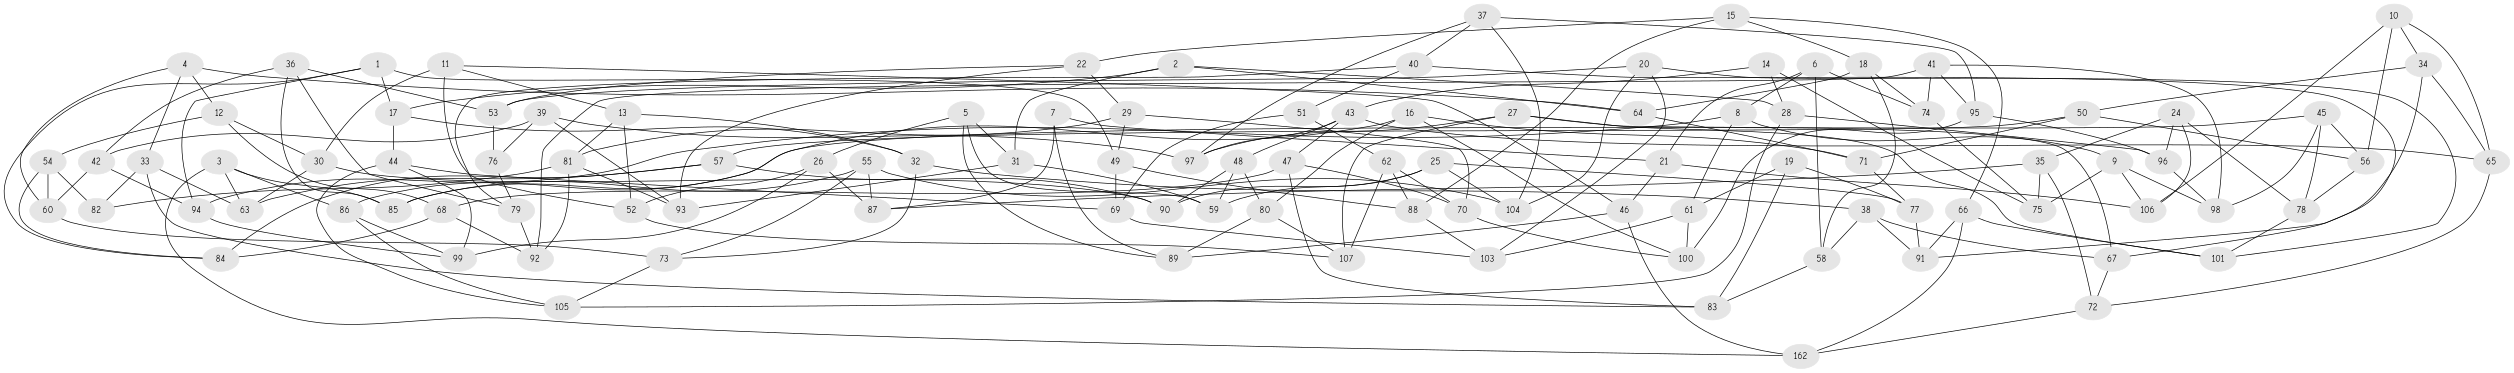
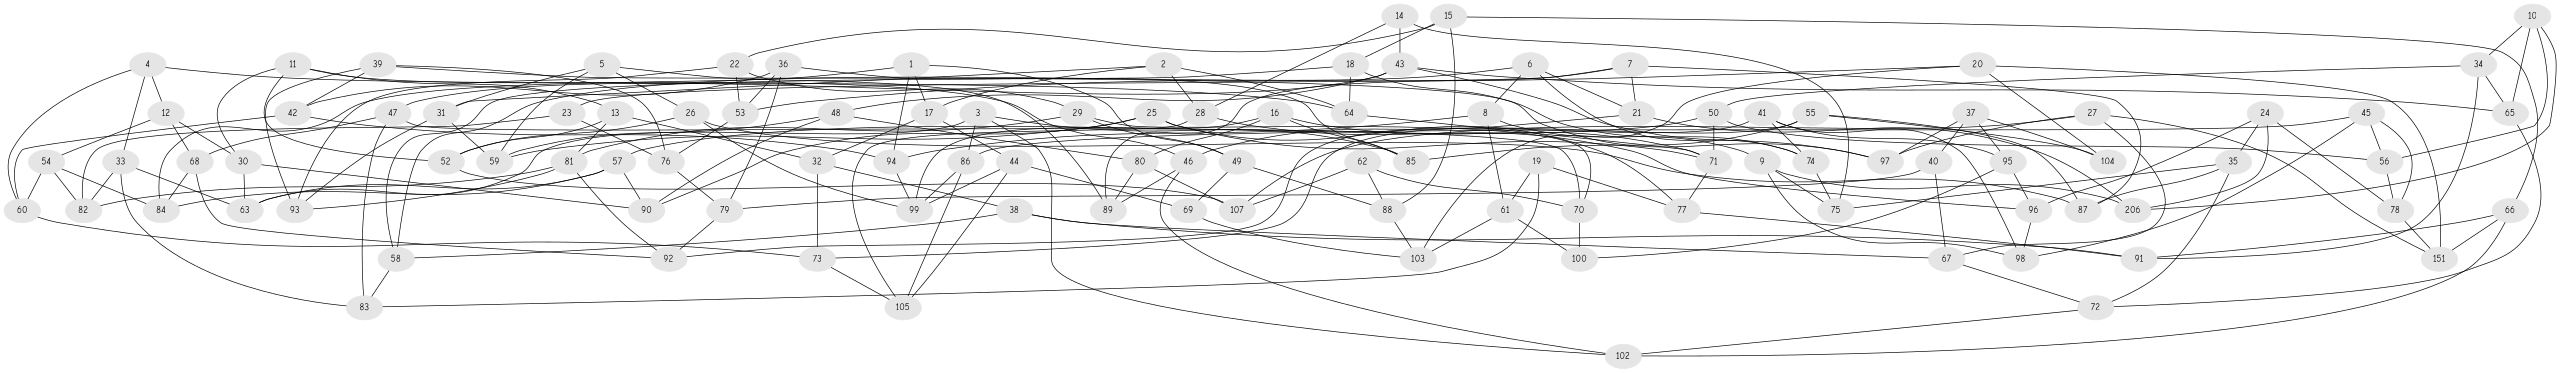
none -> (567, 113)
(1301, 113) -> none
(1475, 186) -> (1404, 147)
(1557, 199) -> (1071, 128)
(2148, 211) -> (2133, 211)
(2218, 259) -> (2439, 259)
(1801, 356) -> (1623, 356)
